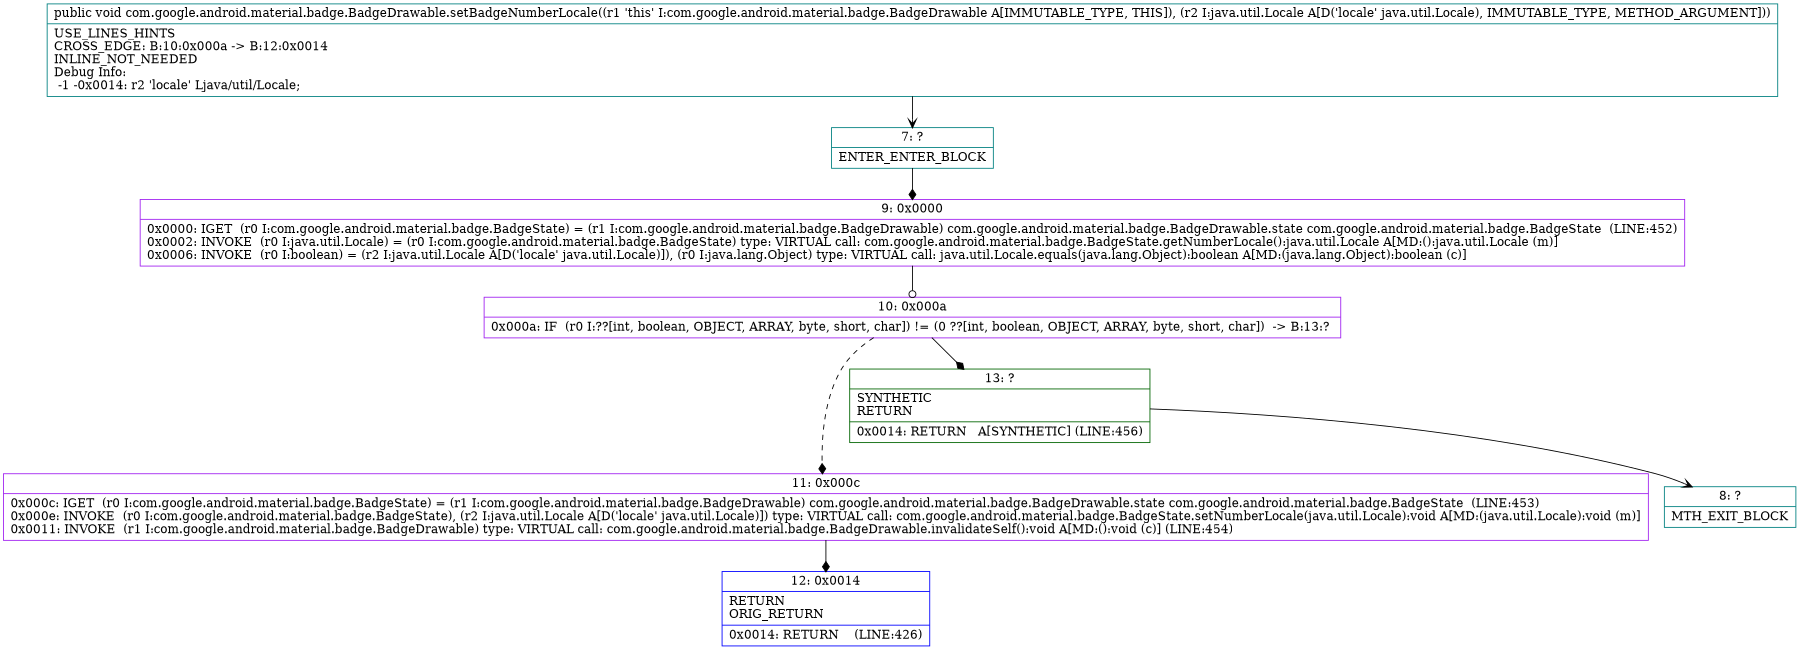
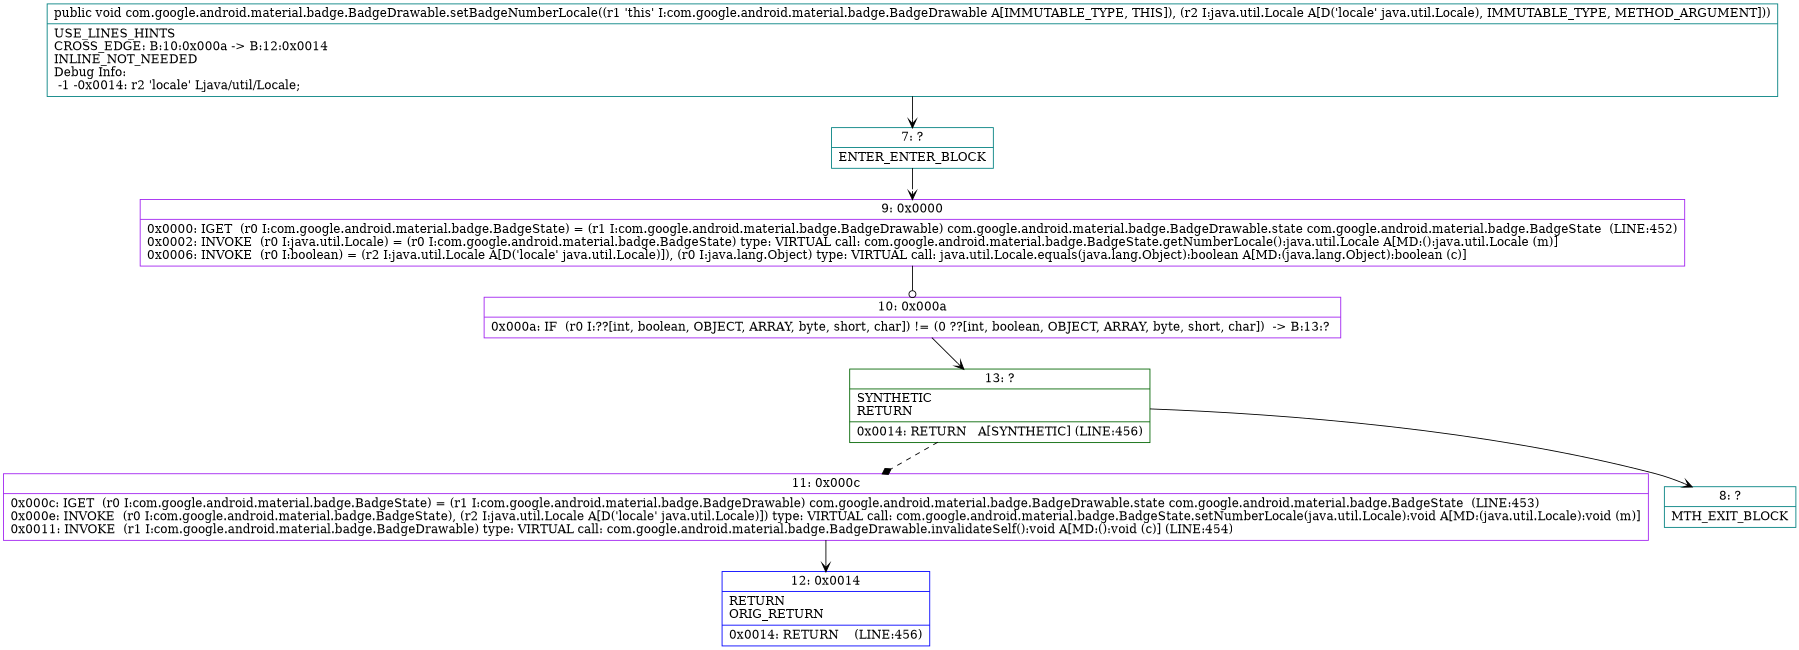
(912, 179) -> (912, 179)
(945, 350) -> (945, 350)
(831, 393) -> (915, 455)
(826, 552) -> (826, 552)
(826, 635) -> (826, 635)
